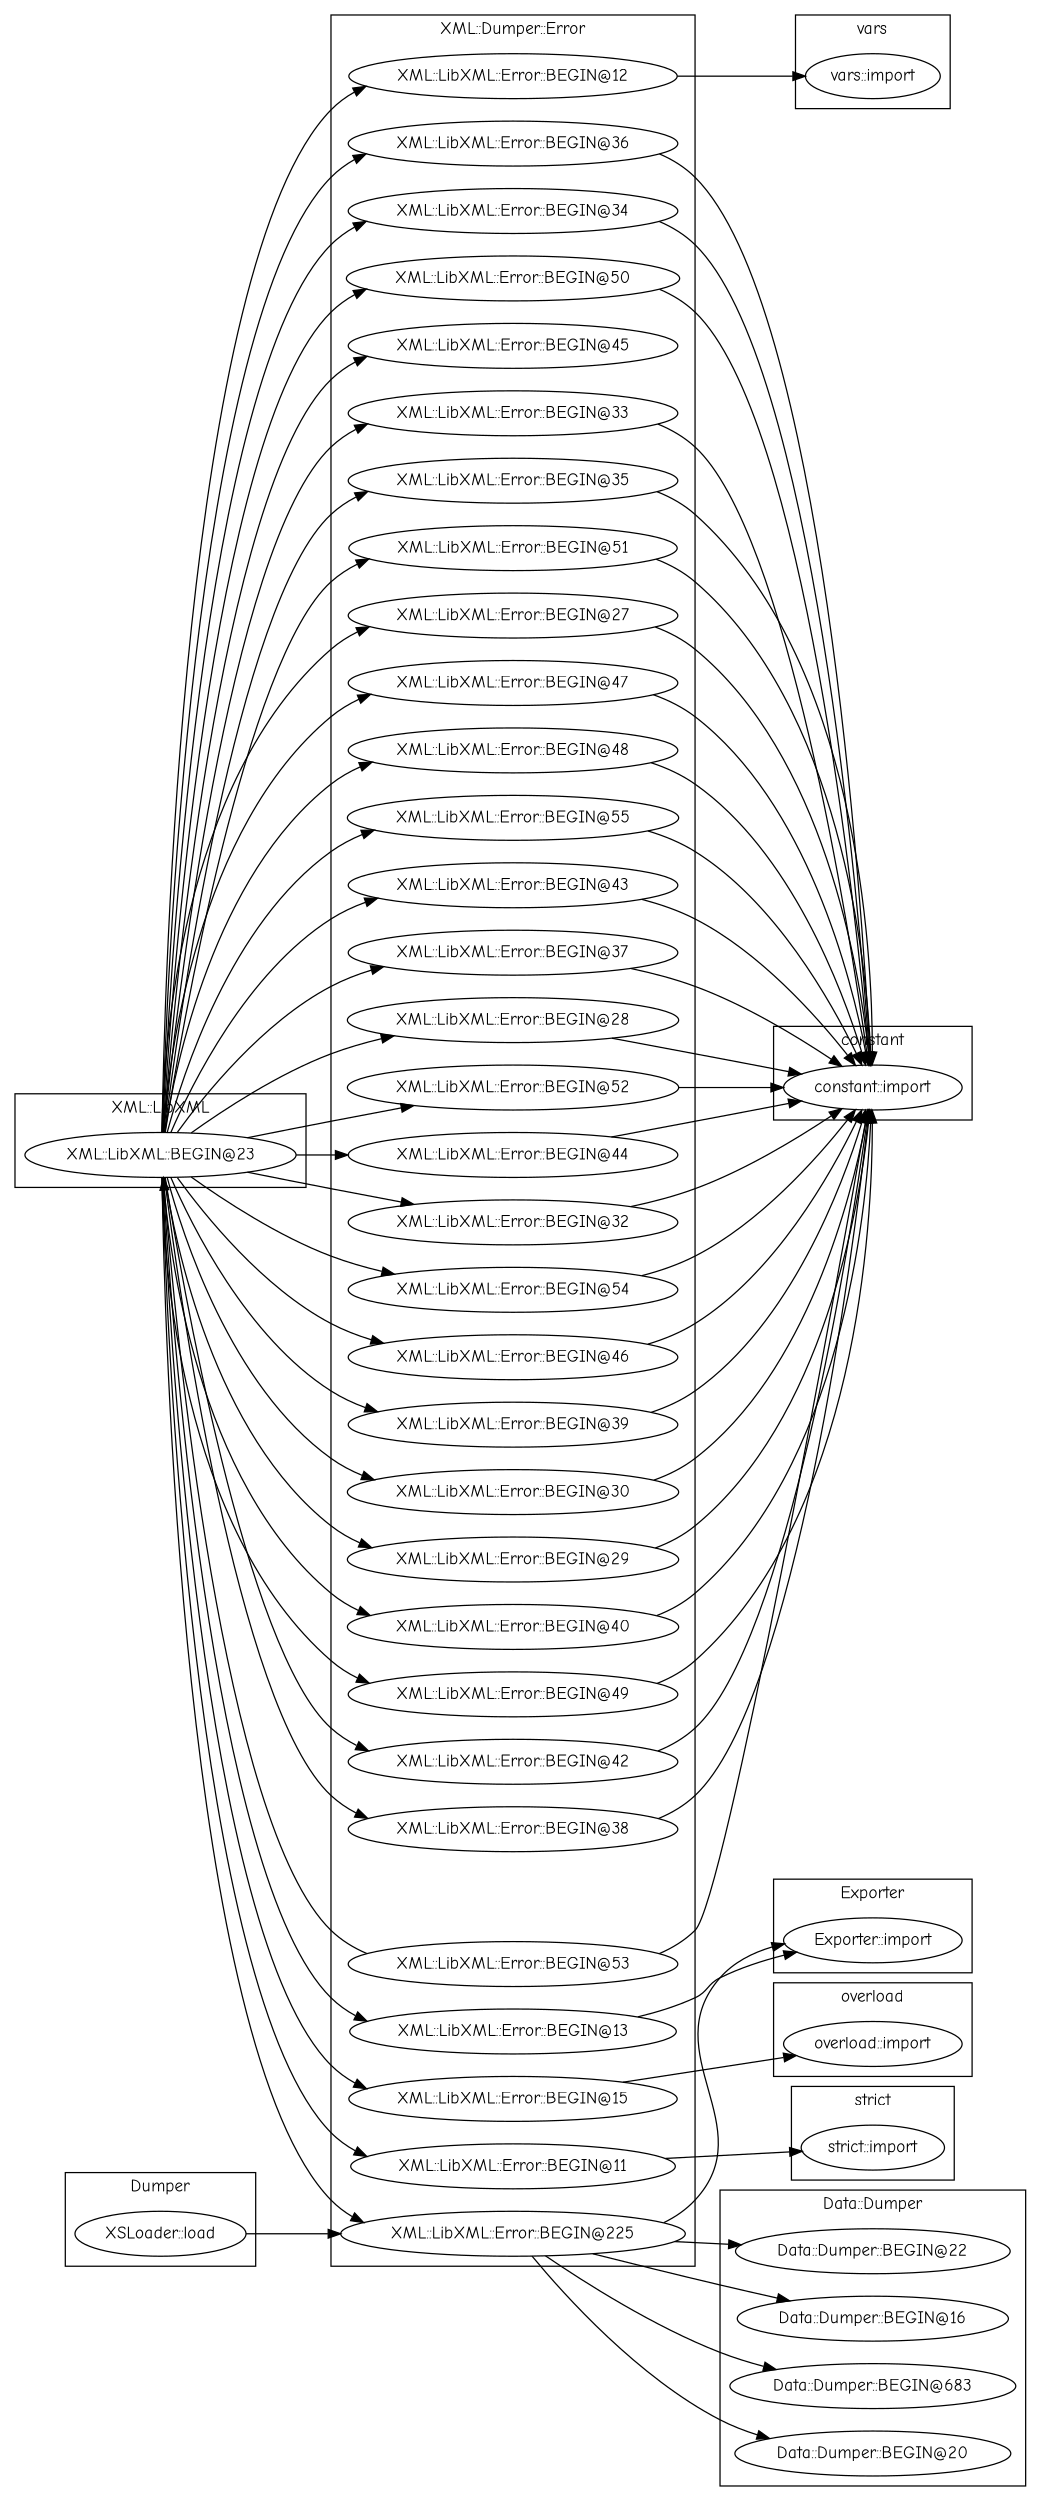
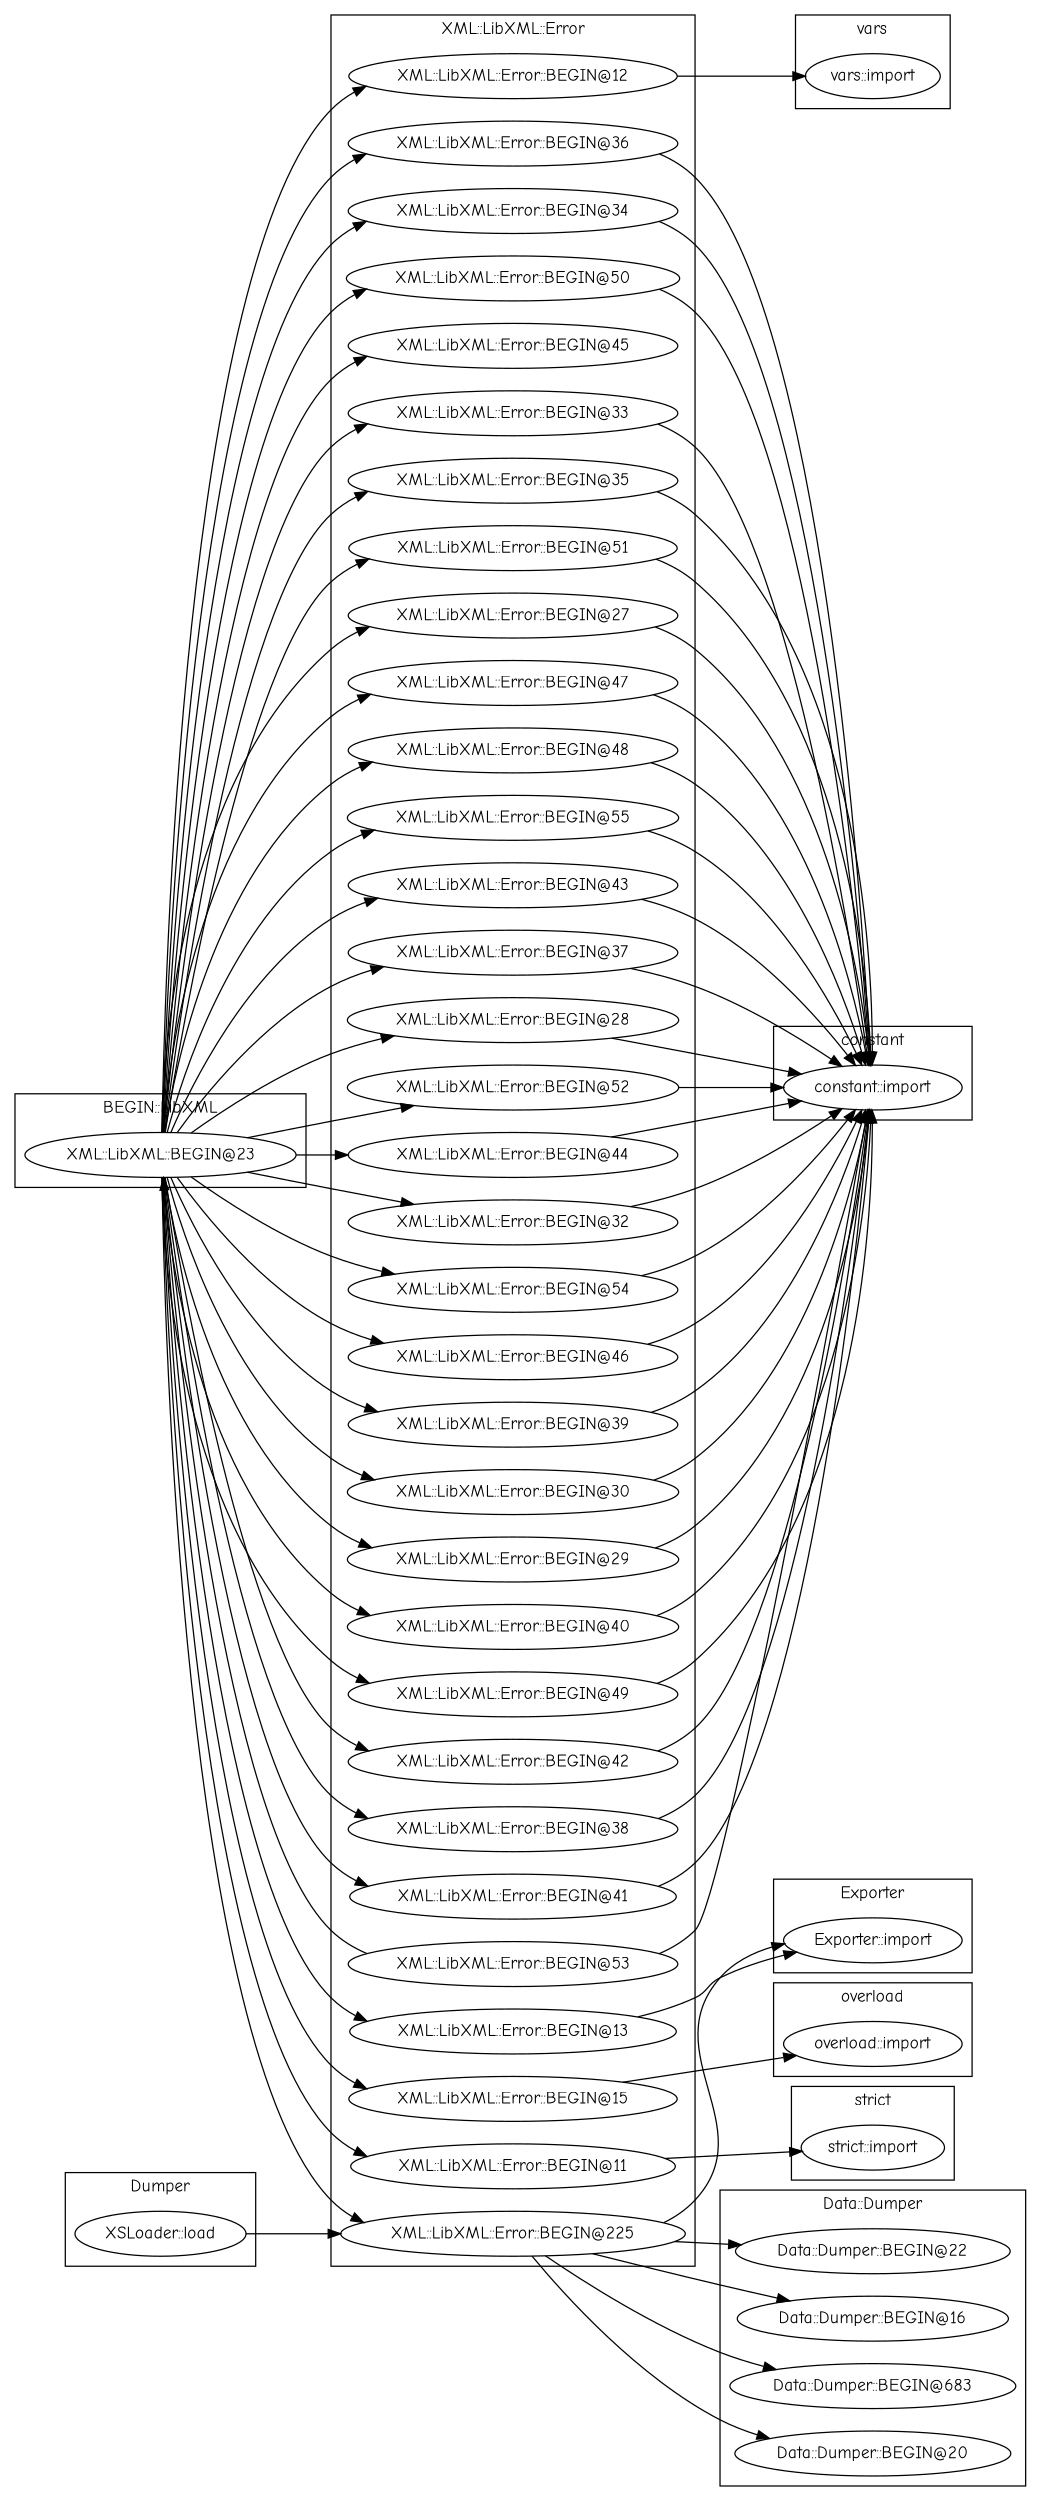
(513, 29) -> (513, 29)
(160, 1108) -> (160, 1108)
none -> (513, 1897)
